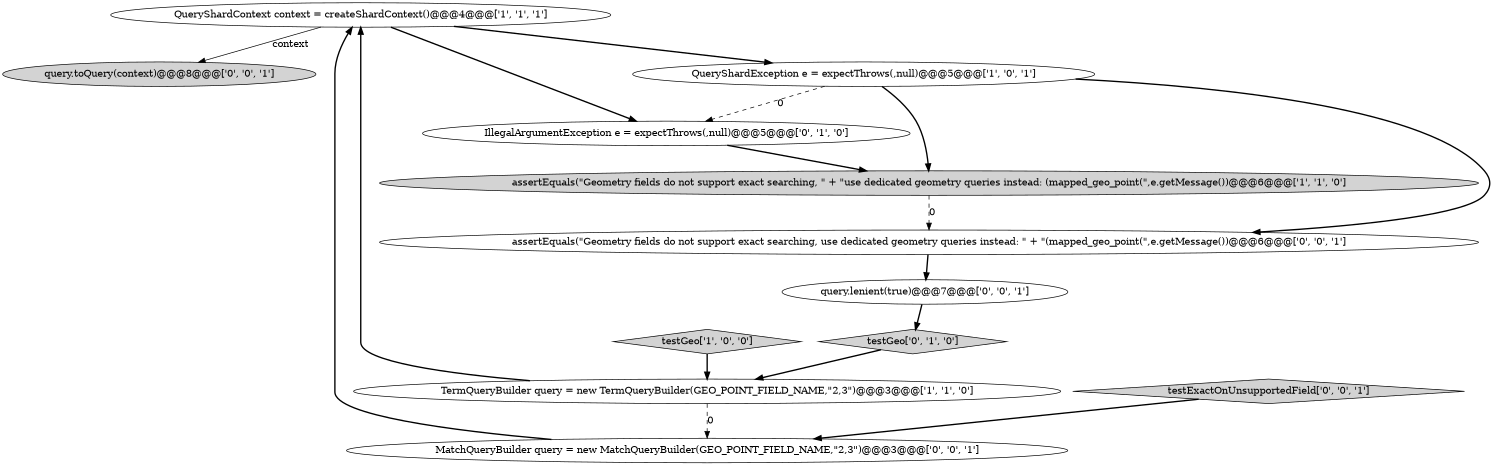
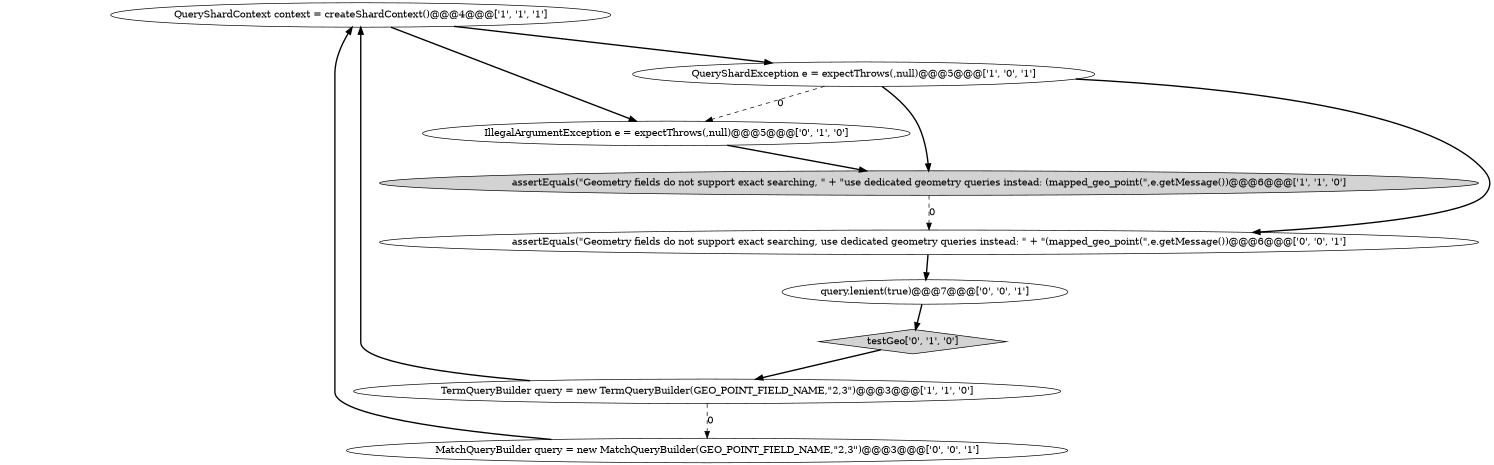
(159, 74) -> none
(707, 342) -> none
(1269, 391) -> none
